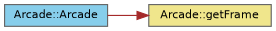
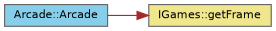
(210, 15) -> (210, 15)
